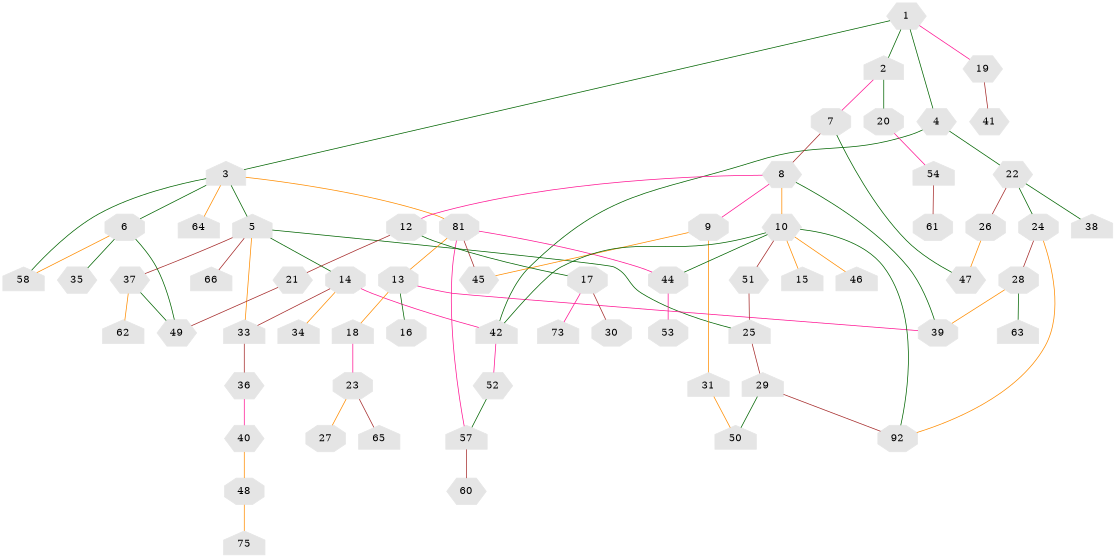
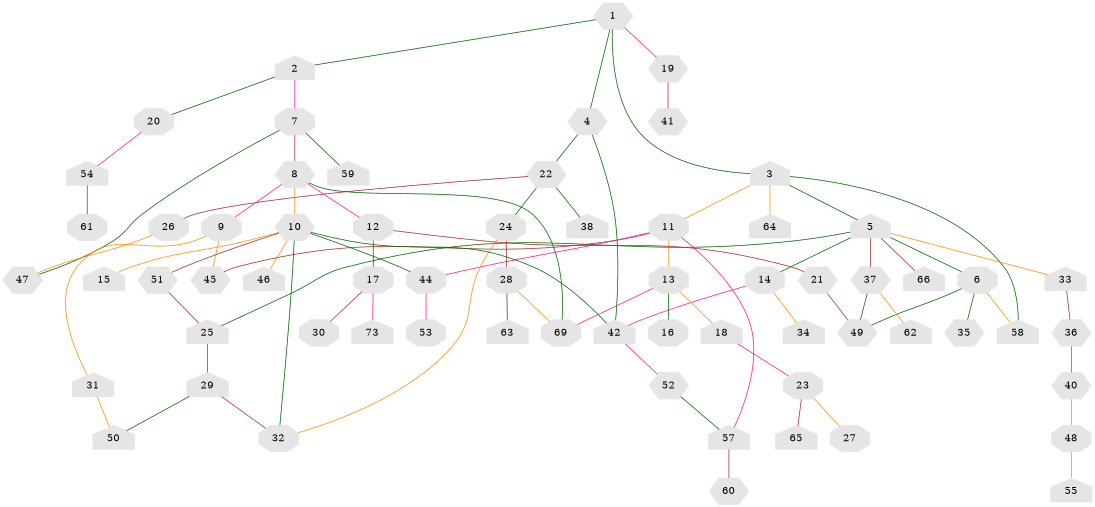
none -> (348, 175)
(173, 202) -> (926, 255)
(459, 227) -> (669, 227)
(294, 307) -> none
(938, 333) -> (561, 333)
(898, 439) -> (279, 439)
(244, 544) -> (1071, 491)
